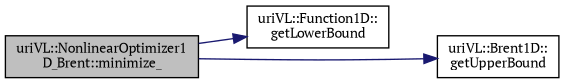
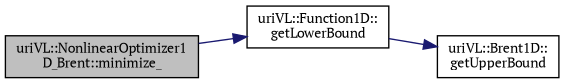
(311, 60) -> (406, 42)
